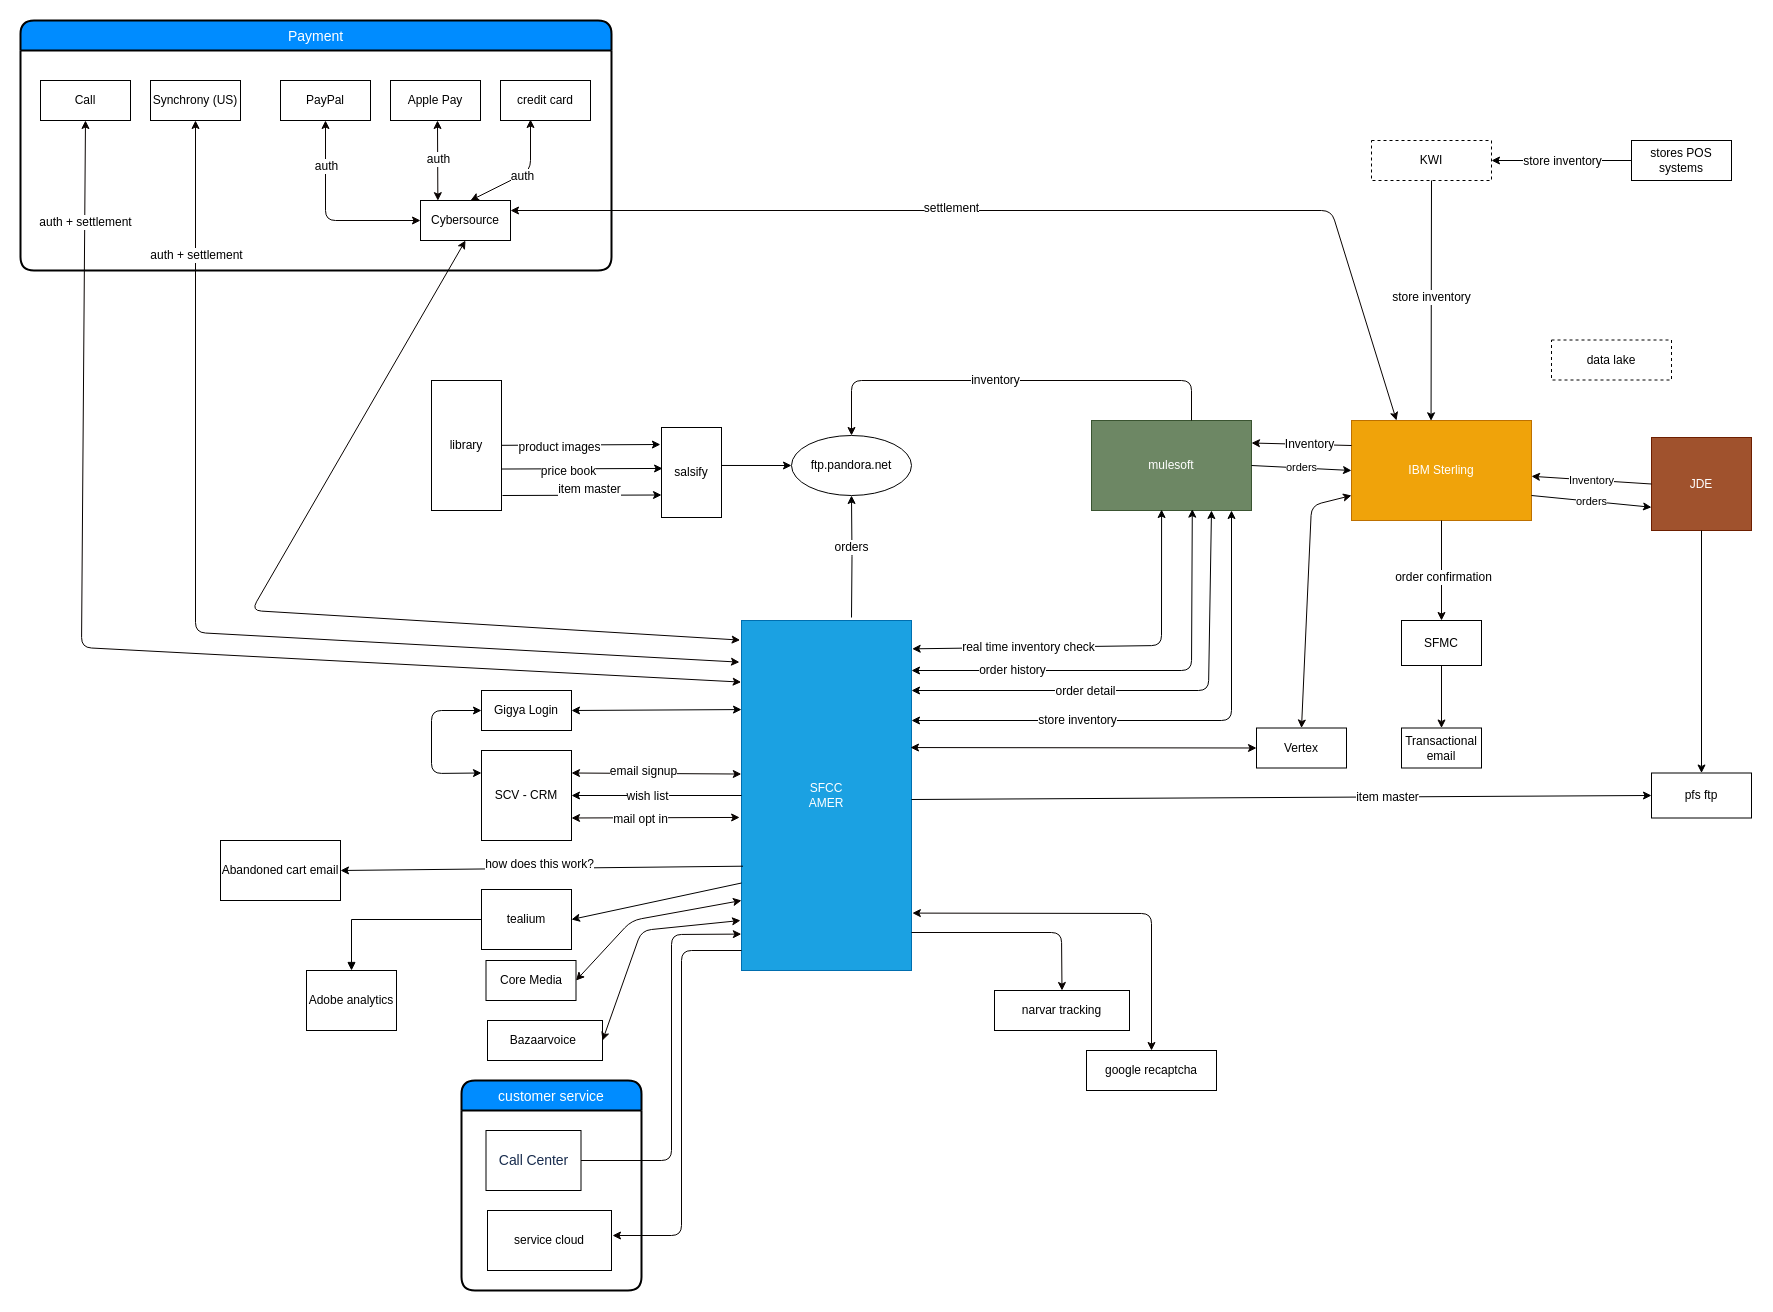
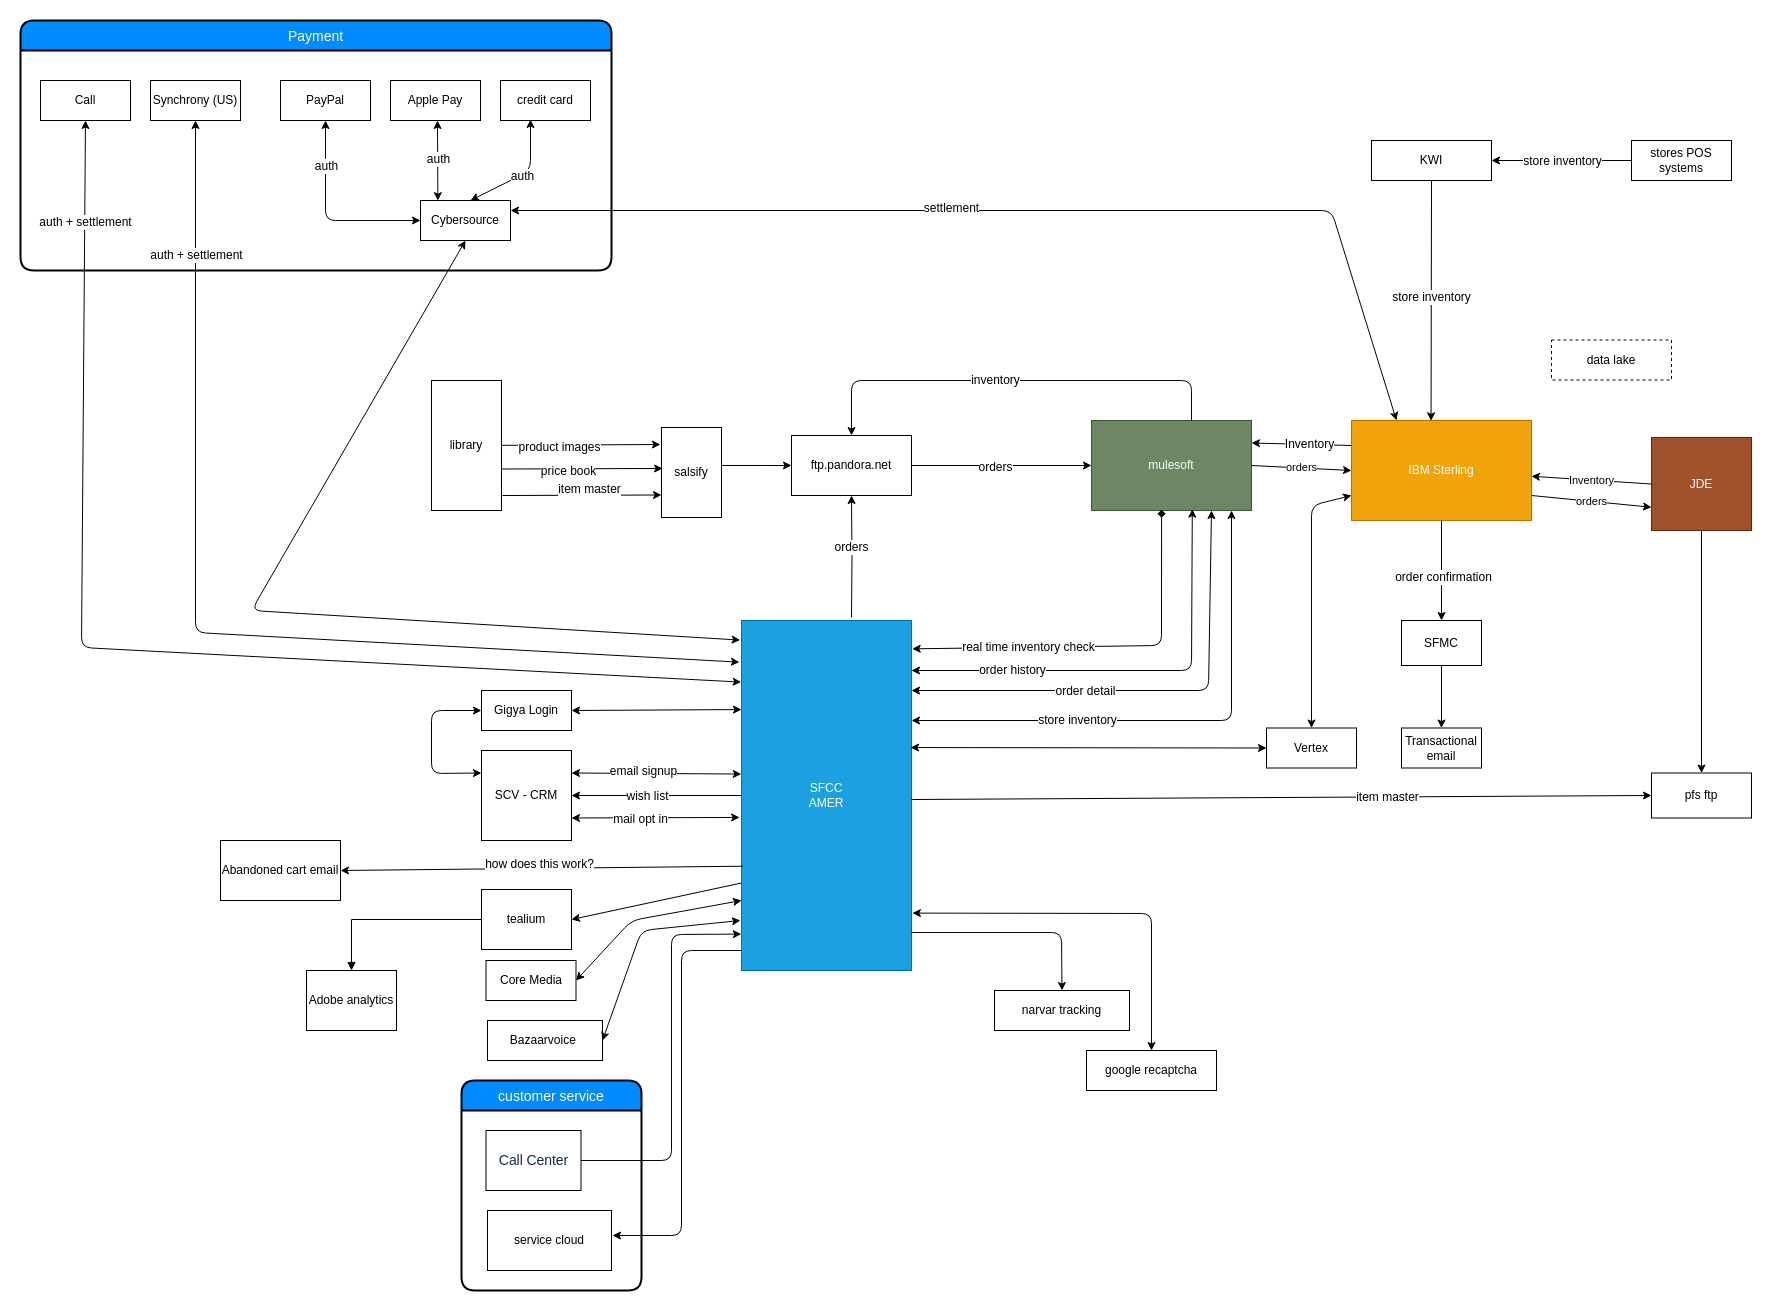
(1432, 161) -> (1432, 161)
(852, 466) -> (852, 466)
none -> (998, 466)
(1162, 518) -> (1162, 518)
(1302, 748) -> (1312, 748)
